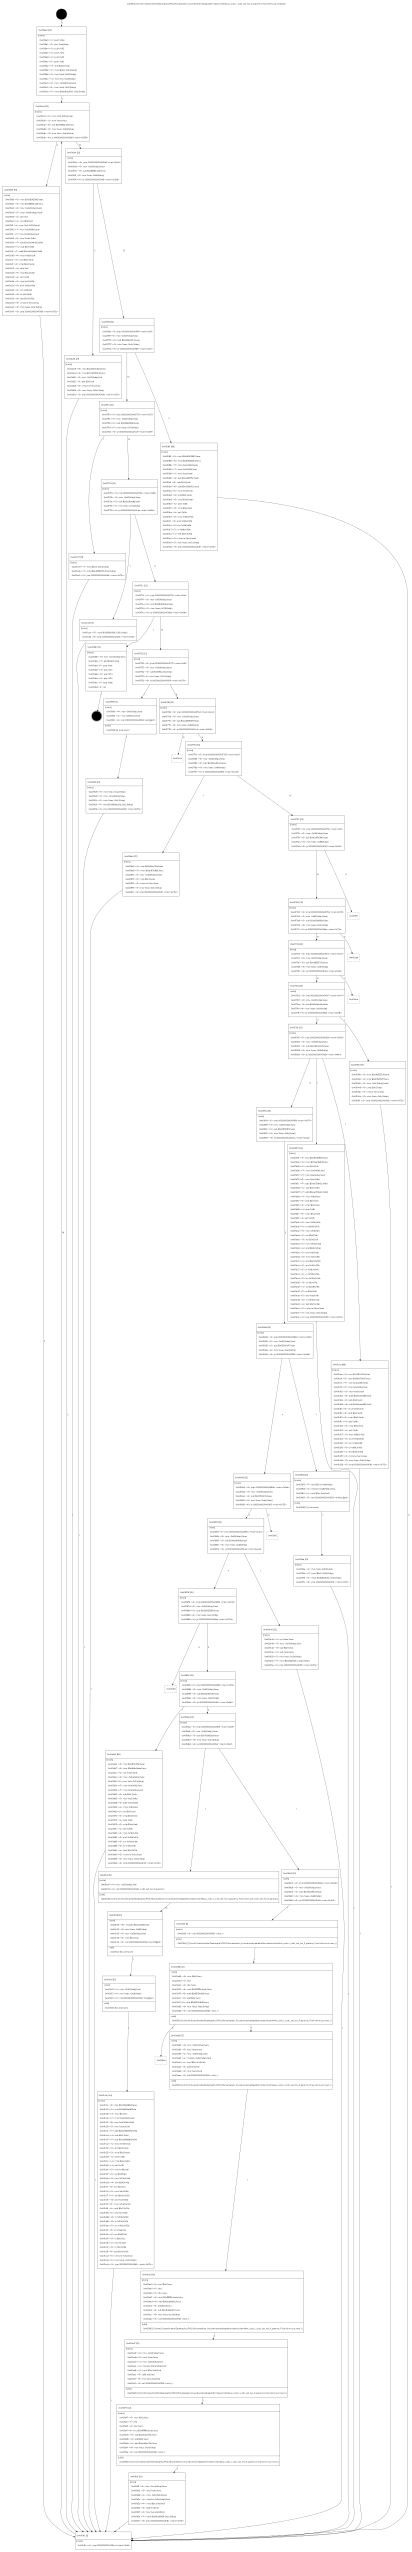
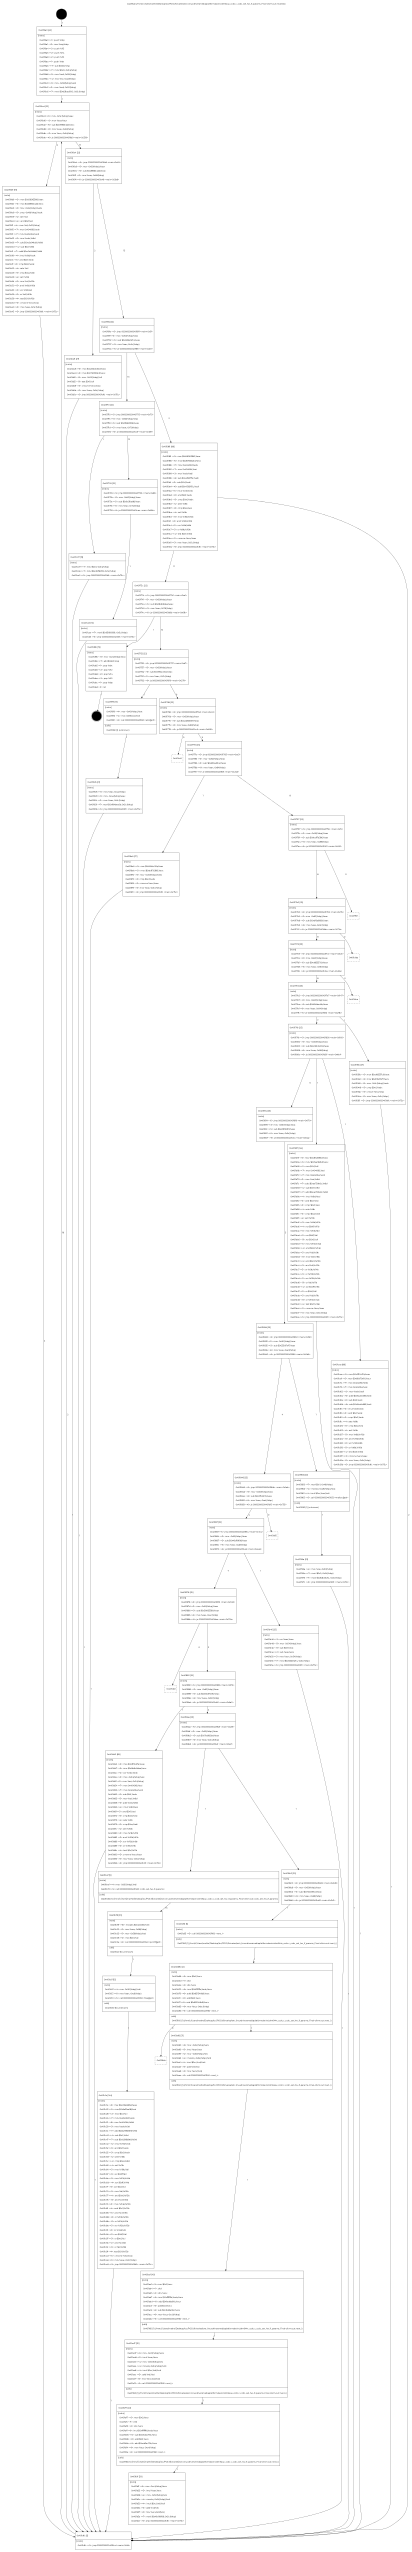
(145, 547) -> (170, 566)
(122, 2526) -> none
